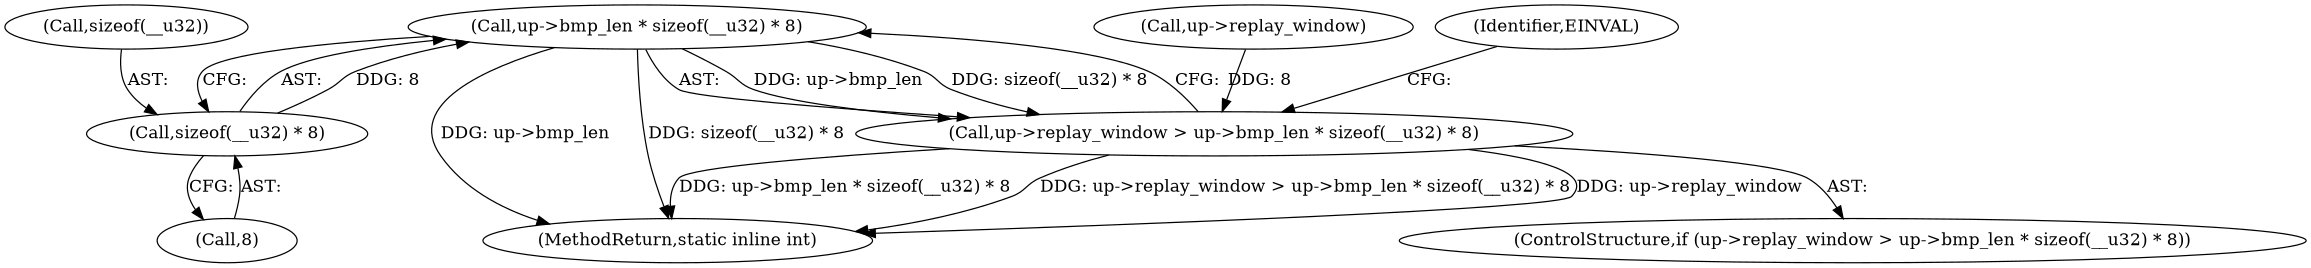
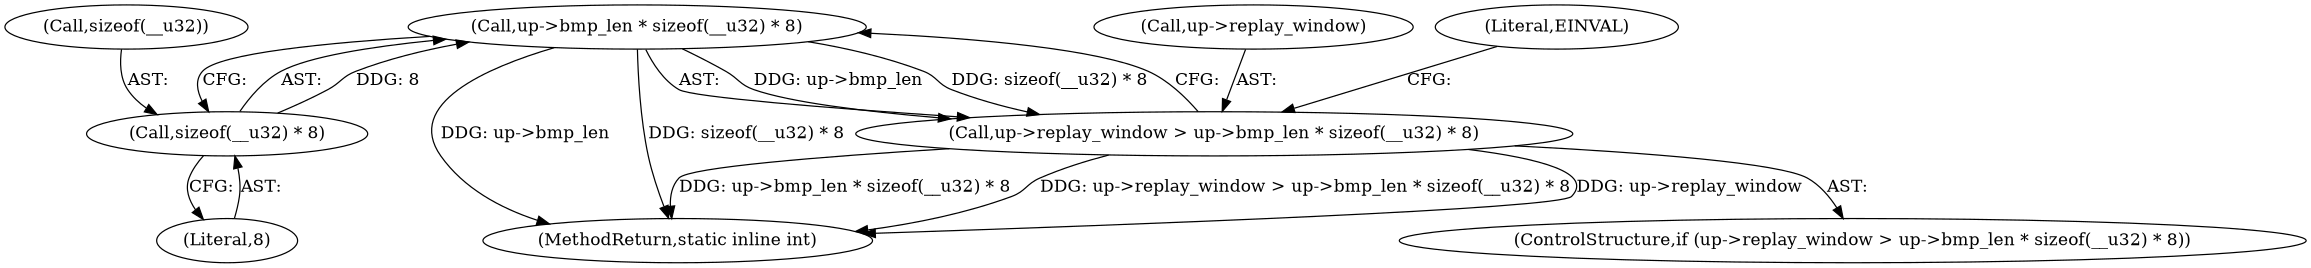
(1557, 27) -> (1557, 27)
(1260, 80) -> (1260, 80)
(227, 241) -> (227, 241)
